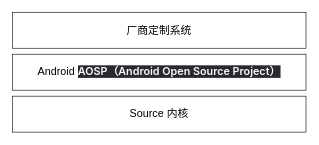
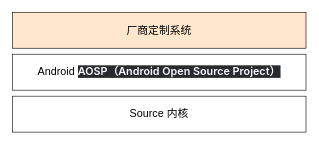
(159, 30) -> (159, 30)
